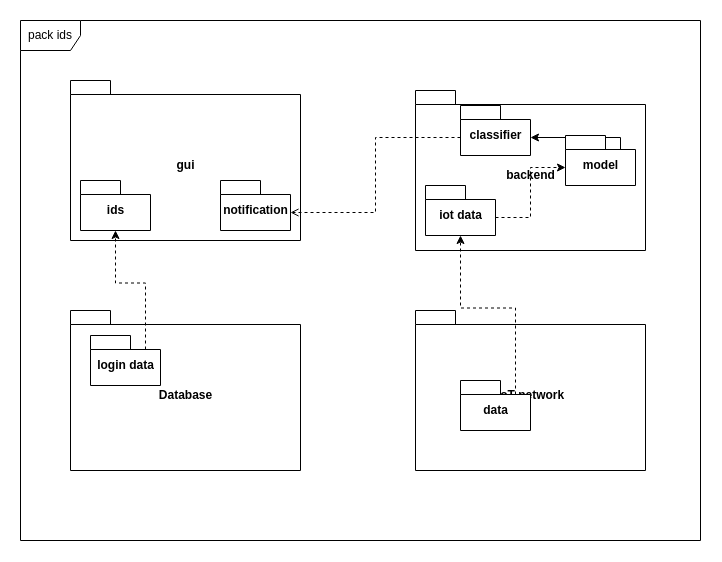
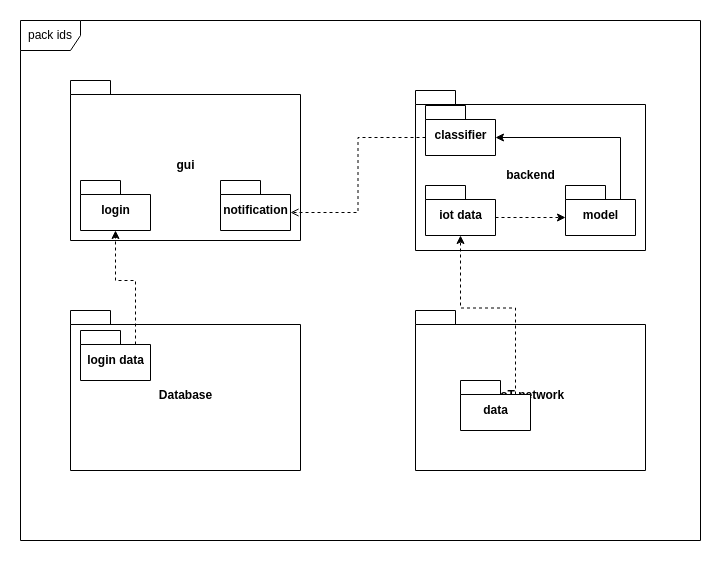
(496, 131) -> (461, 131)
(601, 161) -> (601, 211)
(116, 211) -> (116, 211)
(126, 361) -> (116, 356)
